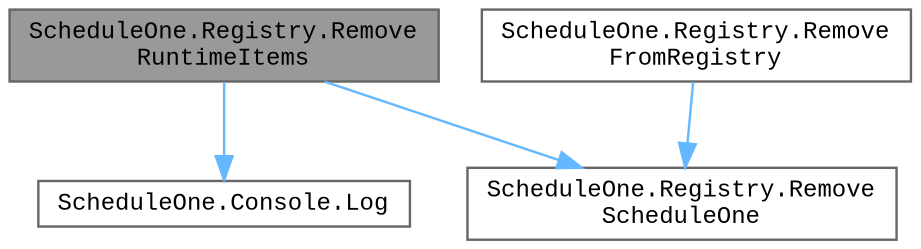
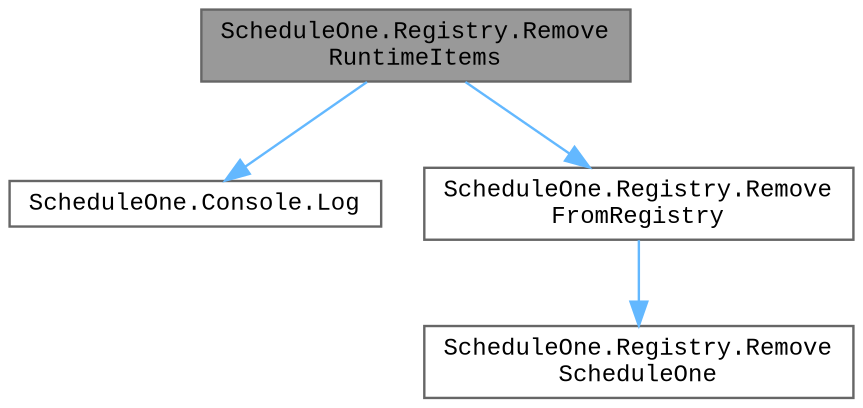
(442, 121) -> (517, 118)
